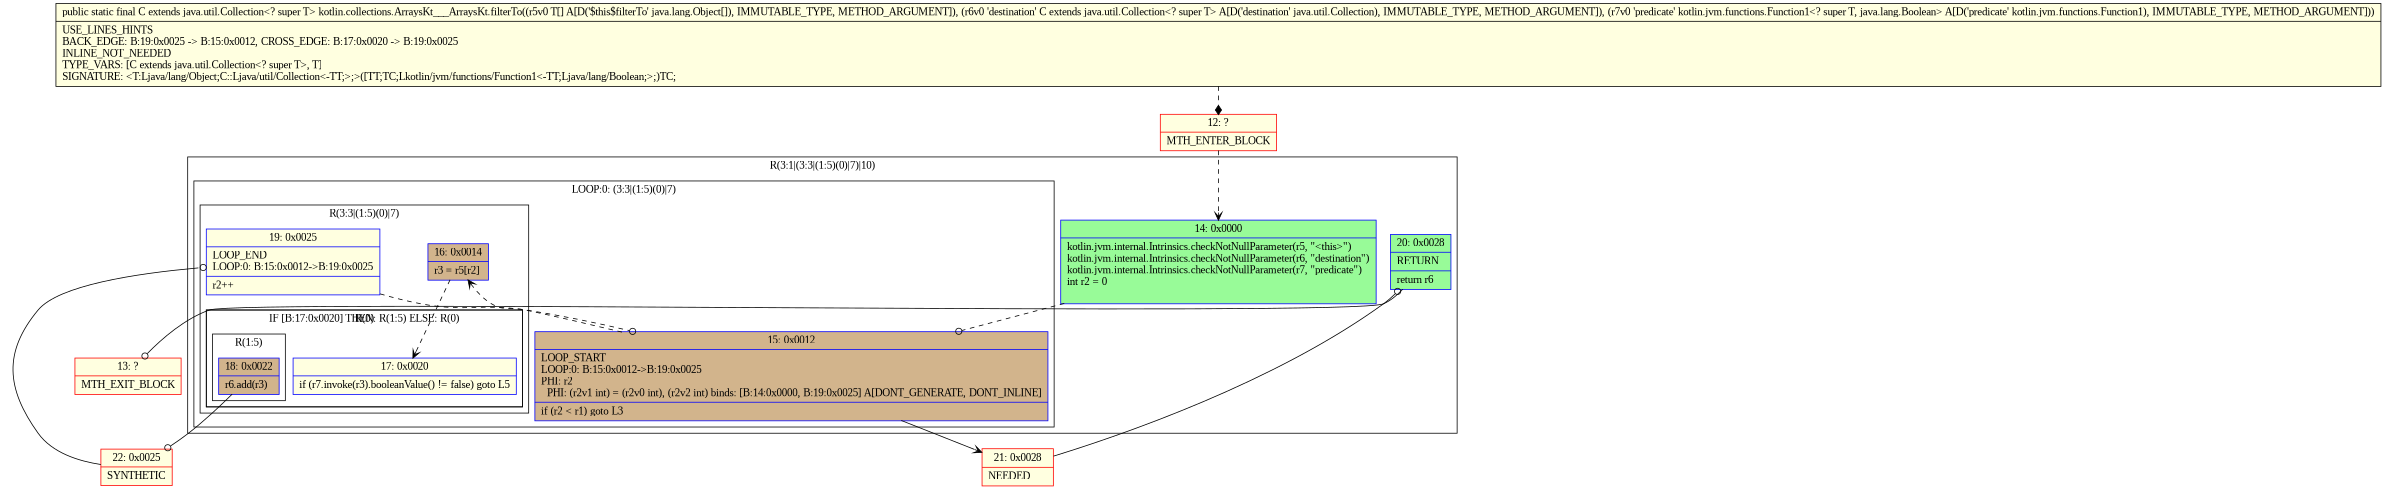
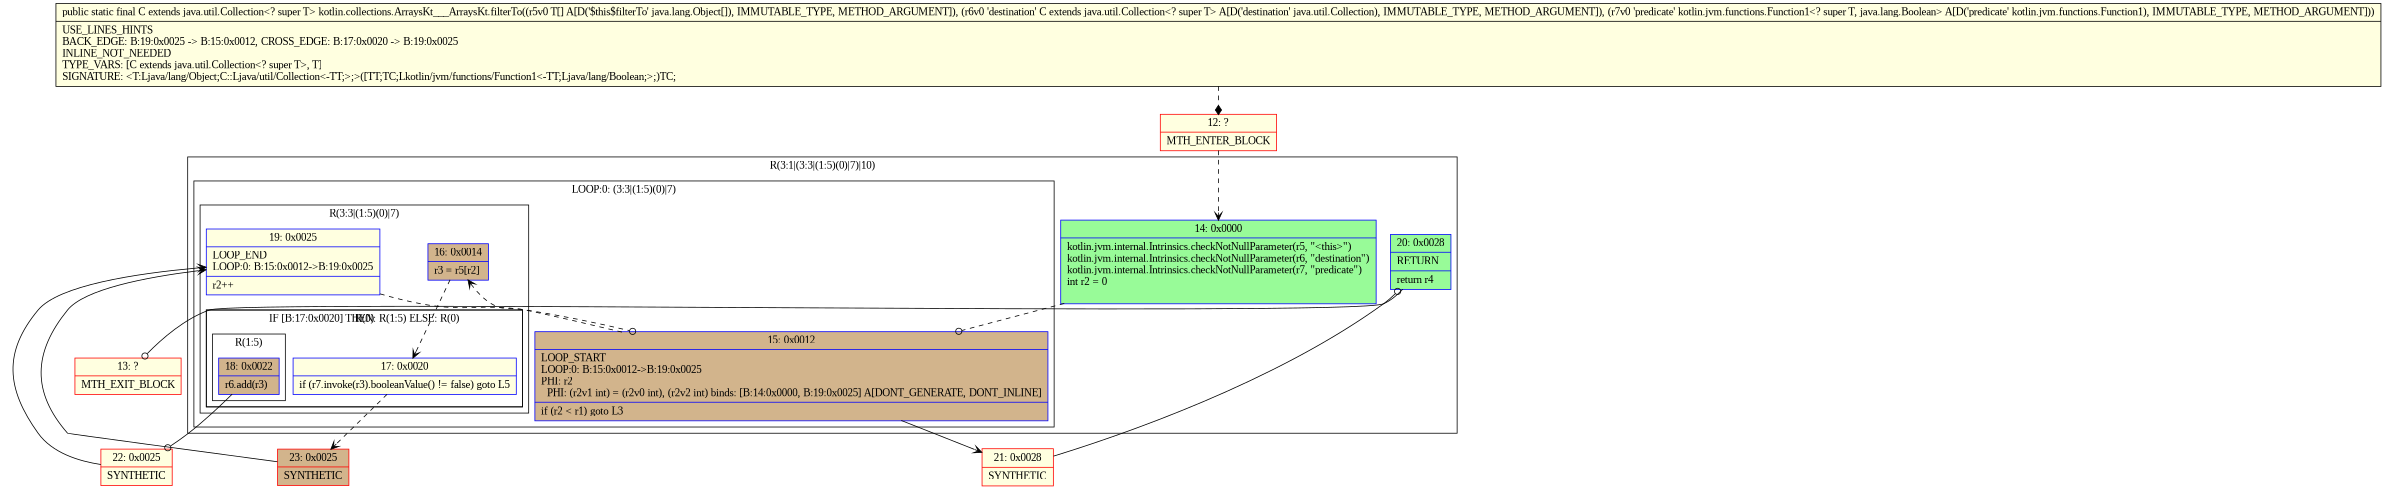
(1415, 280) -> (1415, 280)
(27, 326) -> (27, 326)
none -> (313, 467)
(1010, 476) -> (1018, 476)
